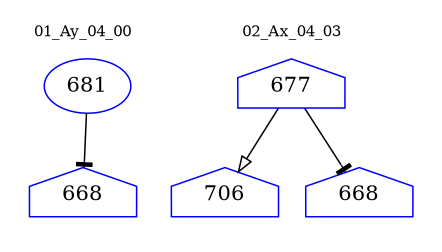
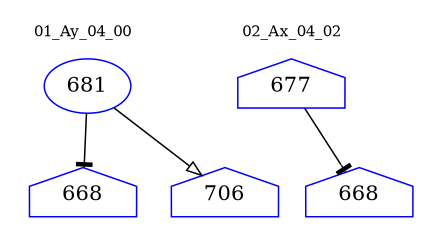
(292, 32) -> (292, 32)
(262, 134) -> (139, 127)
